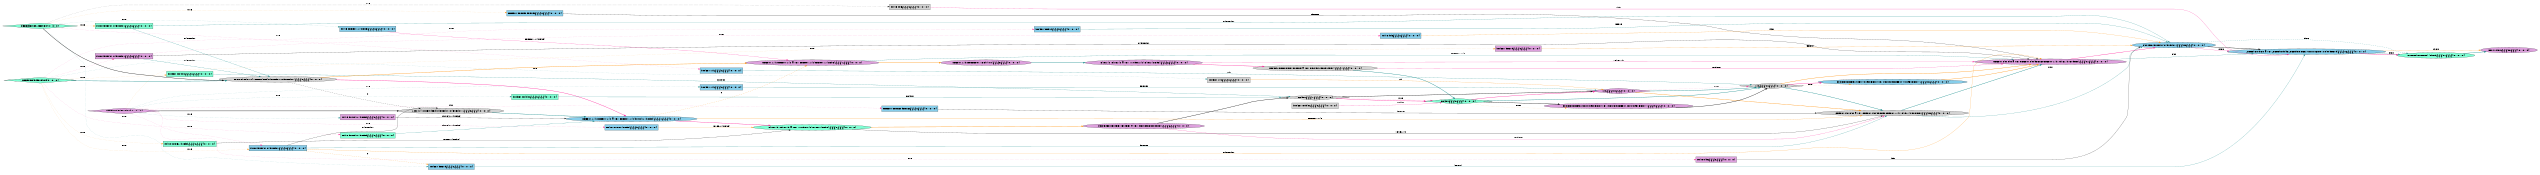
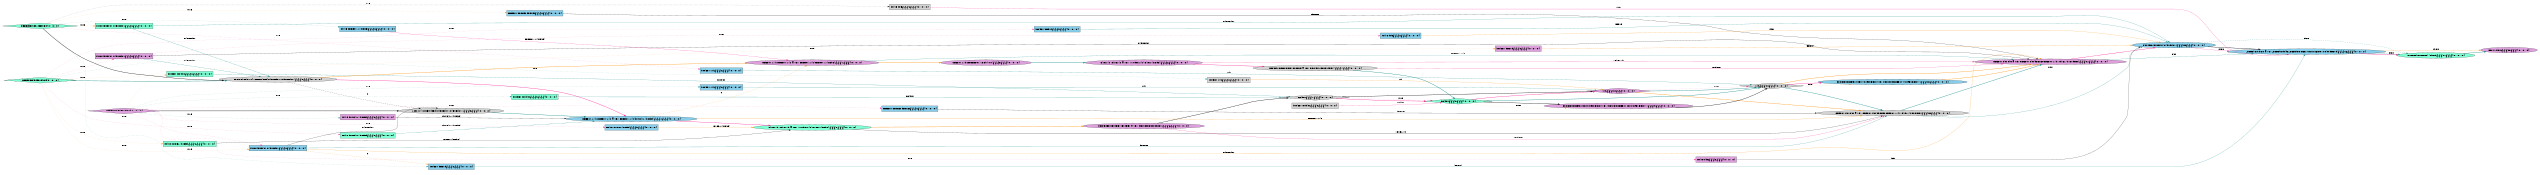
(1144, 86) -> (1144, 86)
(451, 105) -> (451, 105)
